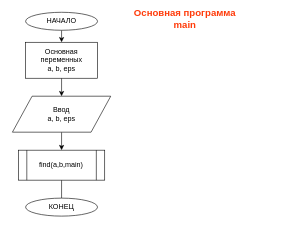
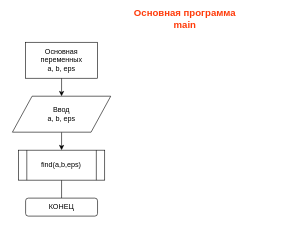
(62, 21) -> none
(62, 34) -> none
(61, 165) -> (61, 165)
(62, 207) -> (62, 207)
